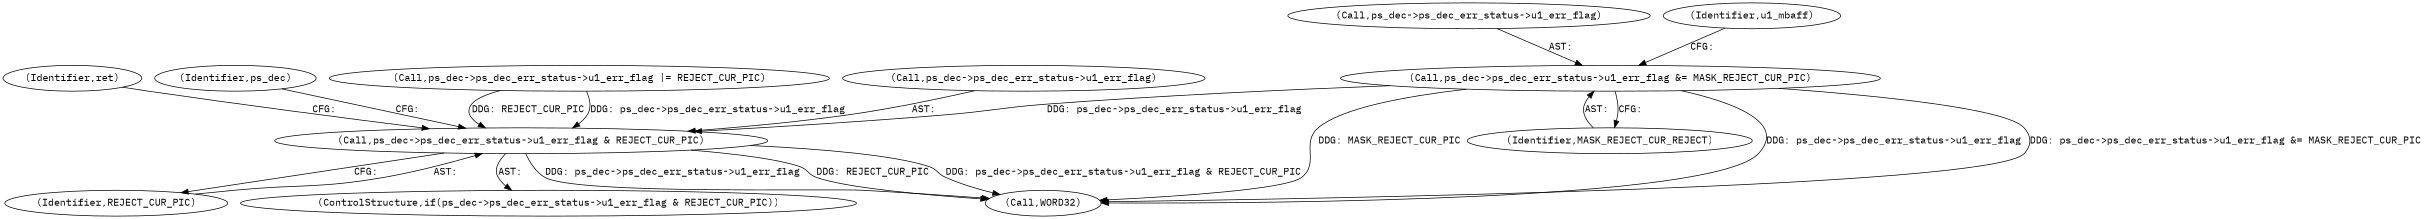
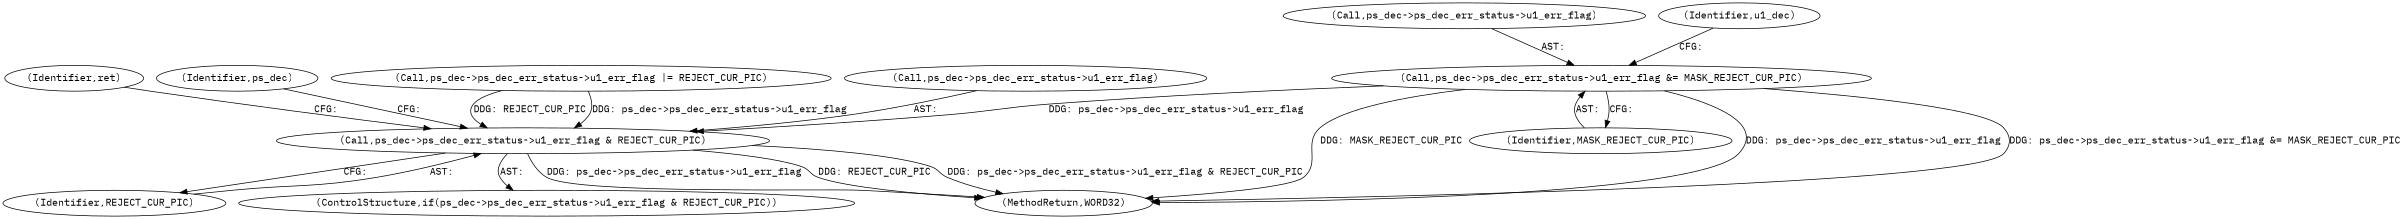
(1752, 16) -> (1739, 16)
(1610, 141) -> (1601, 141)
(1043, 203) -> (1064, 203)
